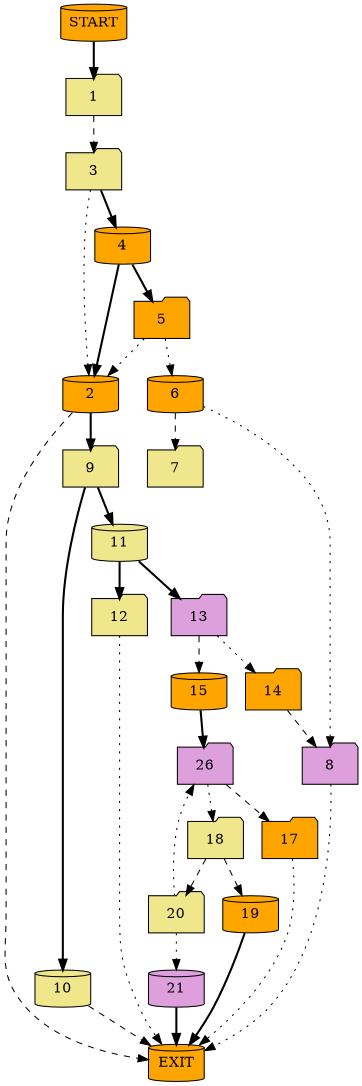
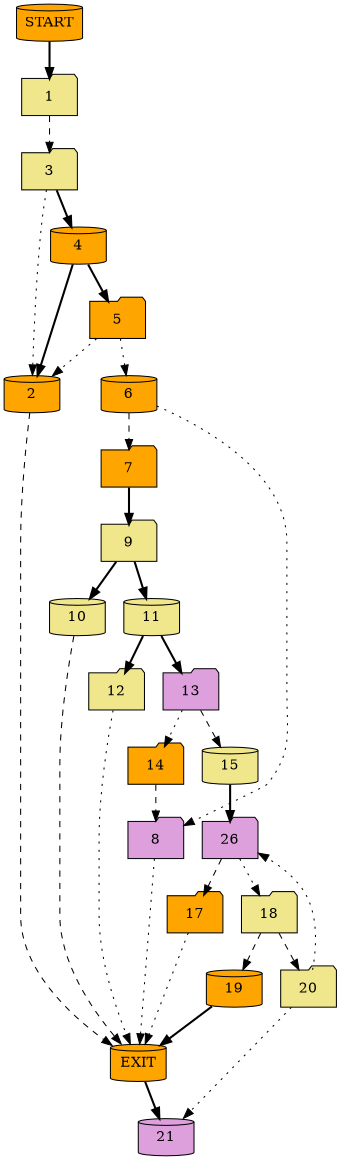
(91, 426) -> (129, 501)
(175, 469) -> (129, 469)
(199, 691) -> (230, 766)
(176, 1021) -> (150, 1095)
